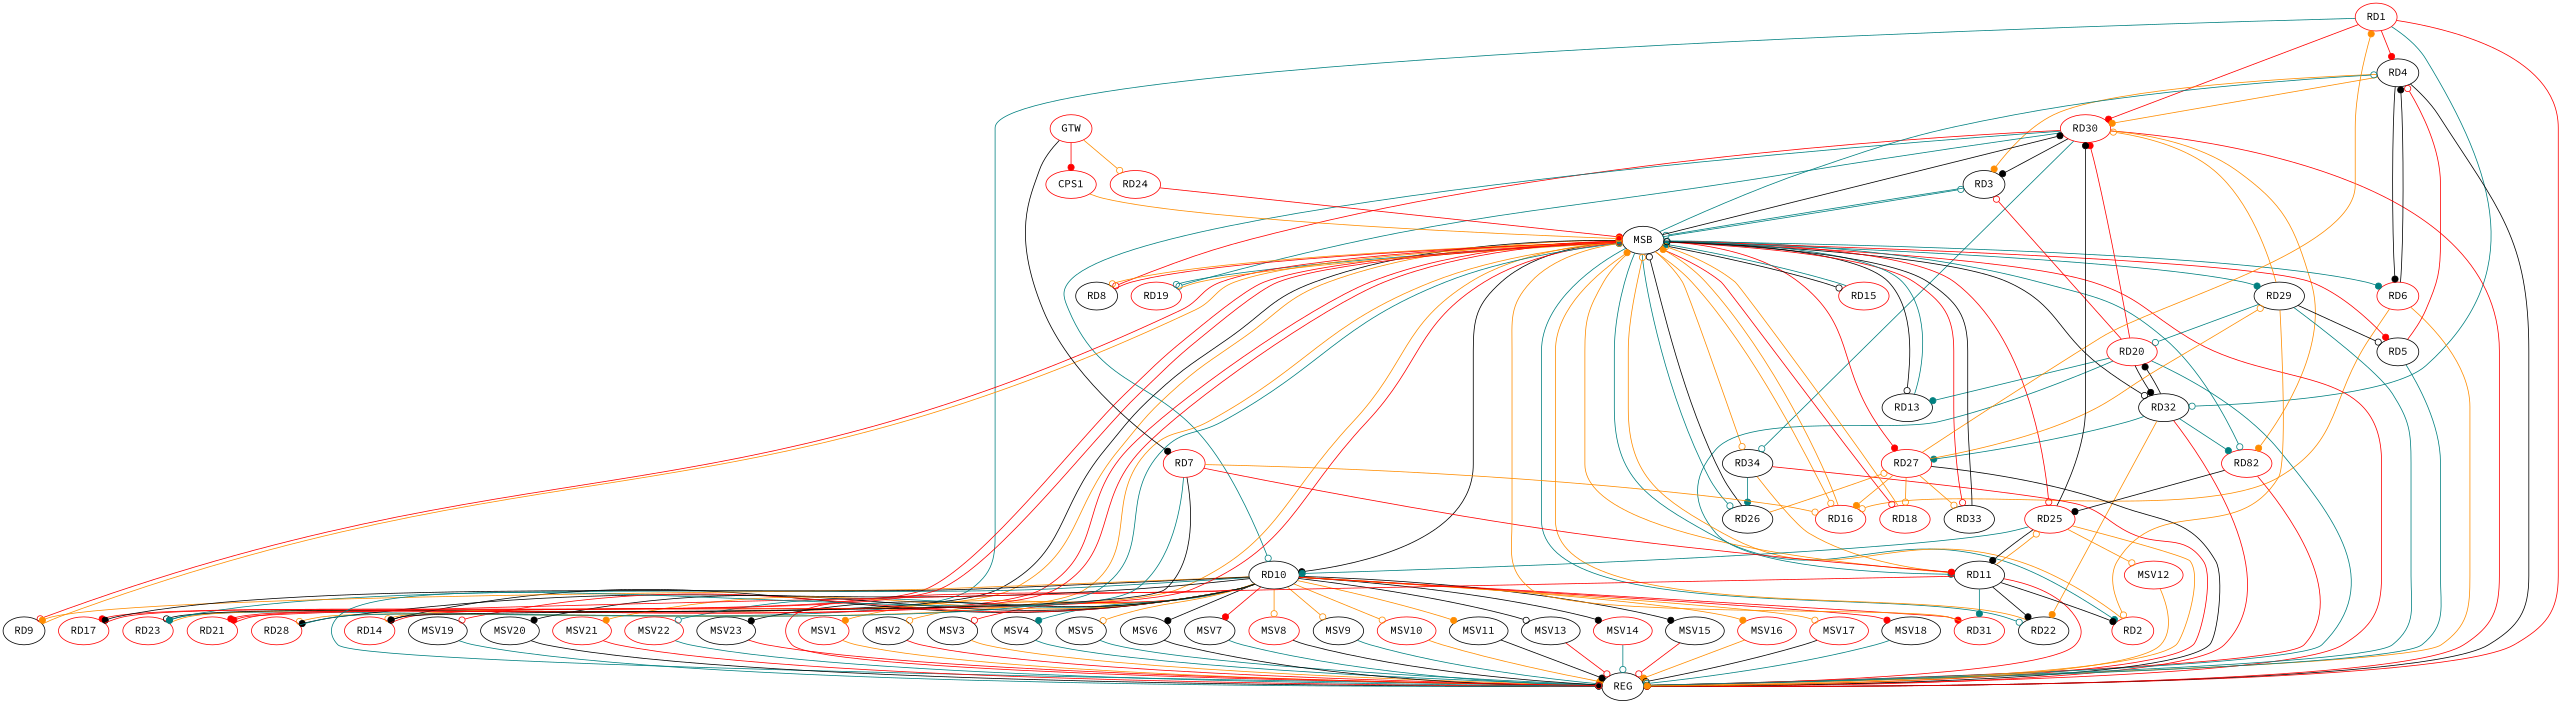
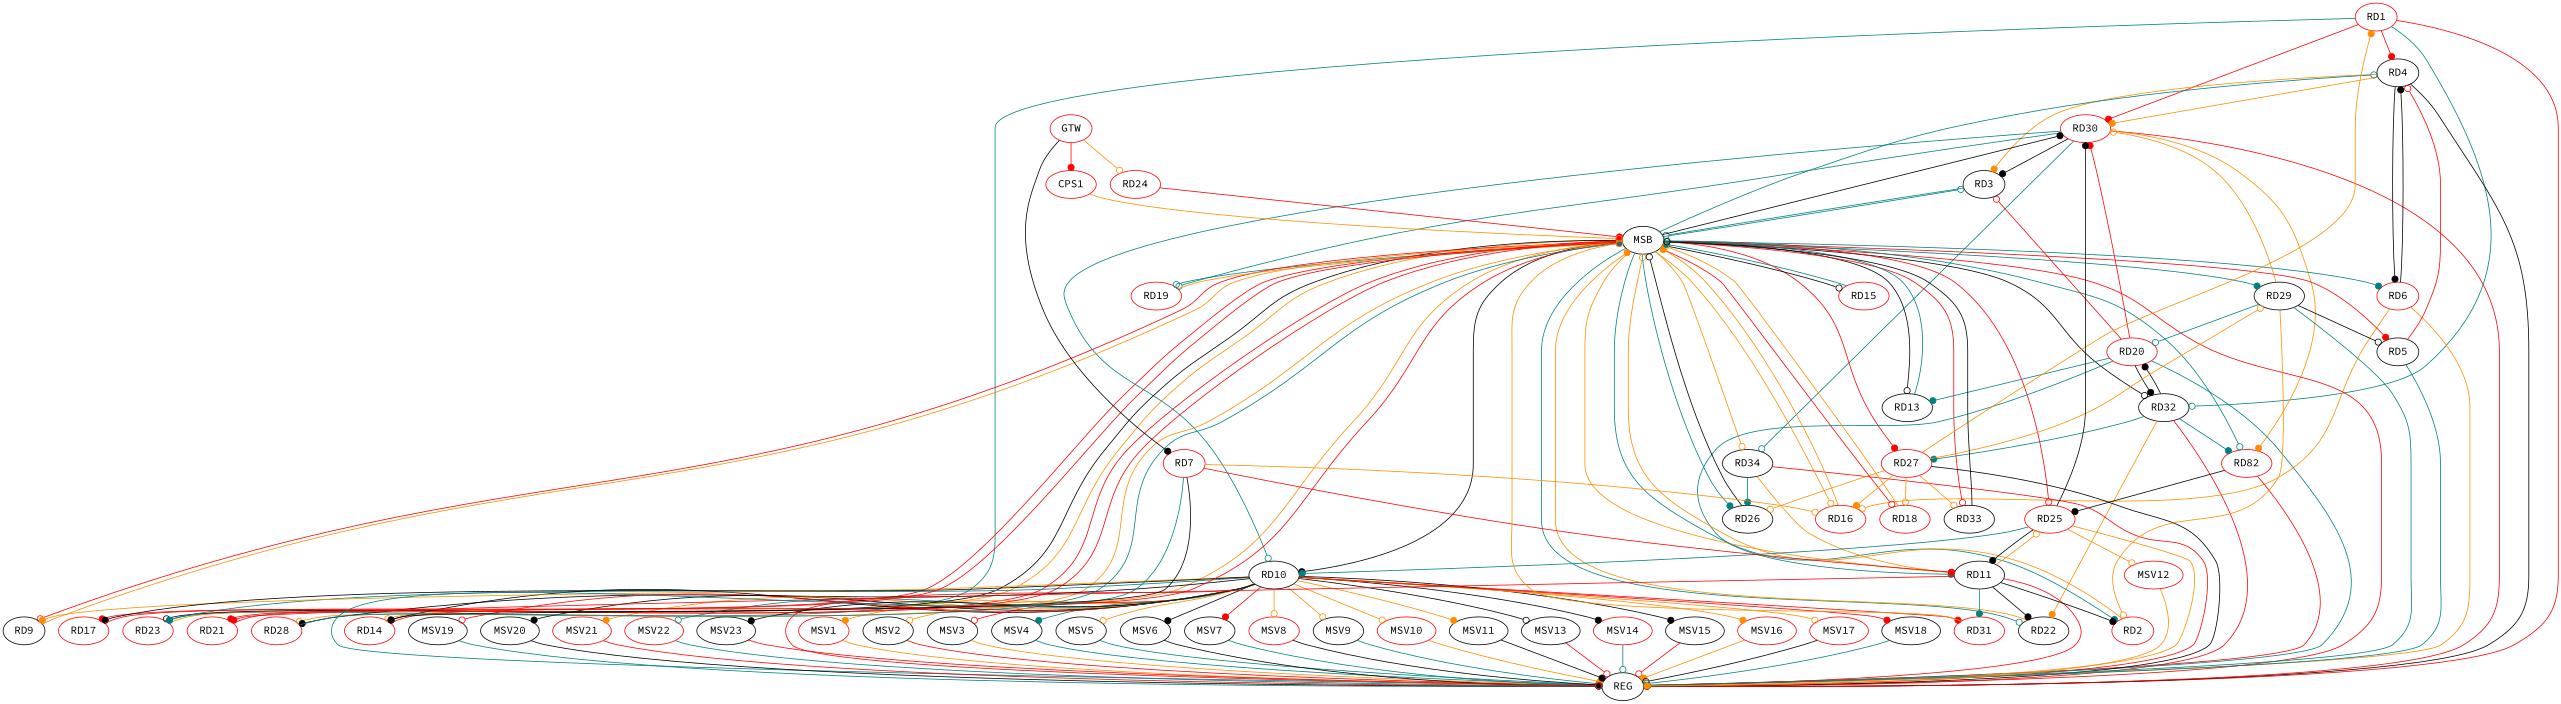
(1097, 296) -> none
(1671, 384) -> (1671, 384)
(1820, 496) -> (1837, 486)
